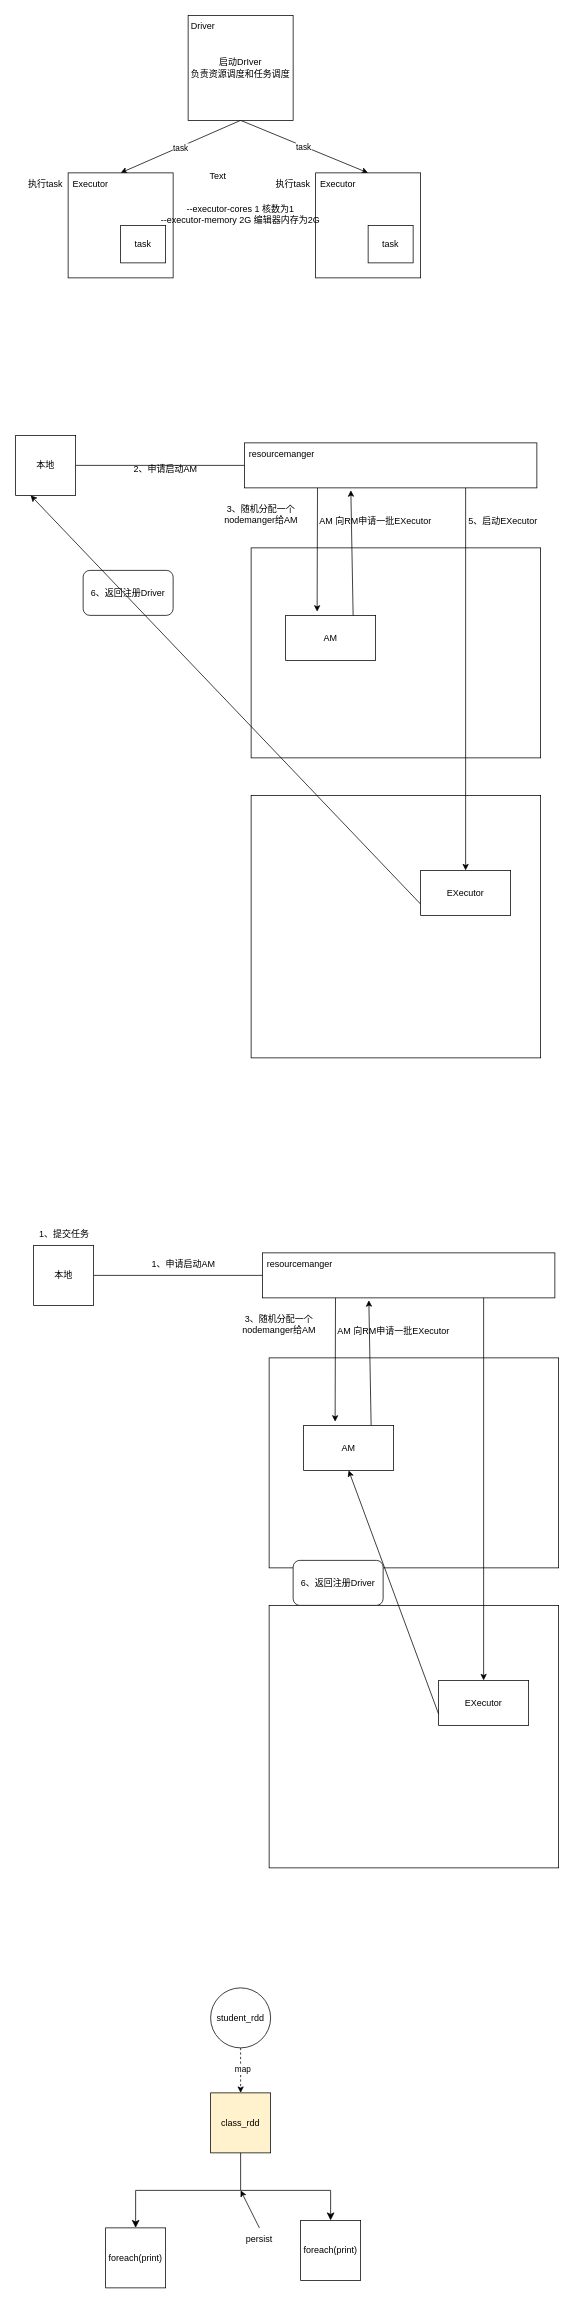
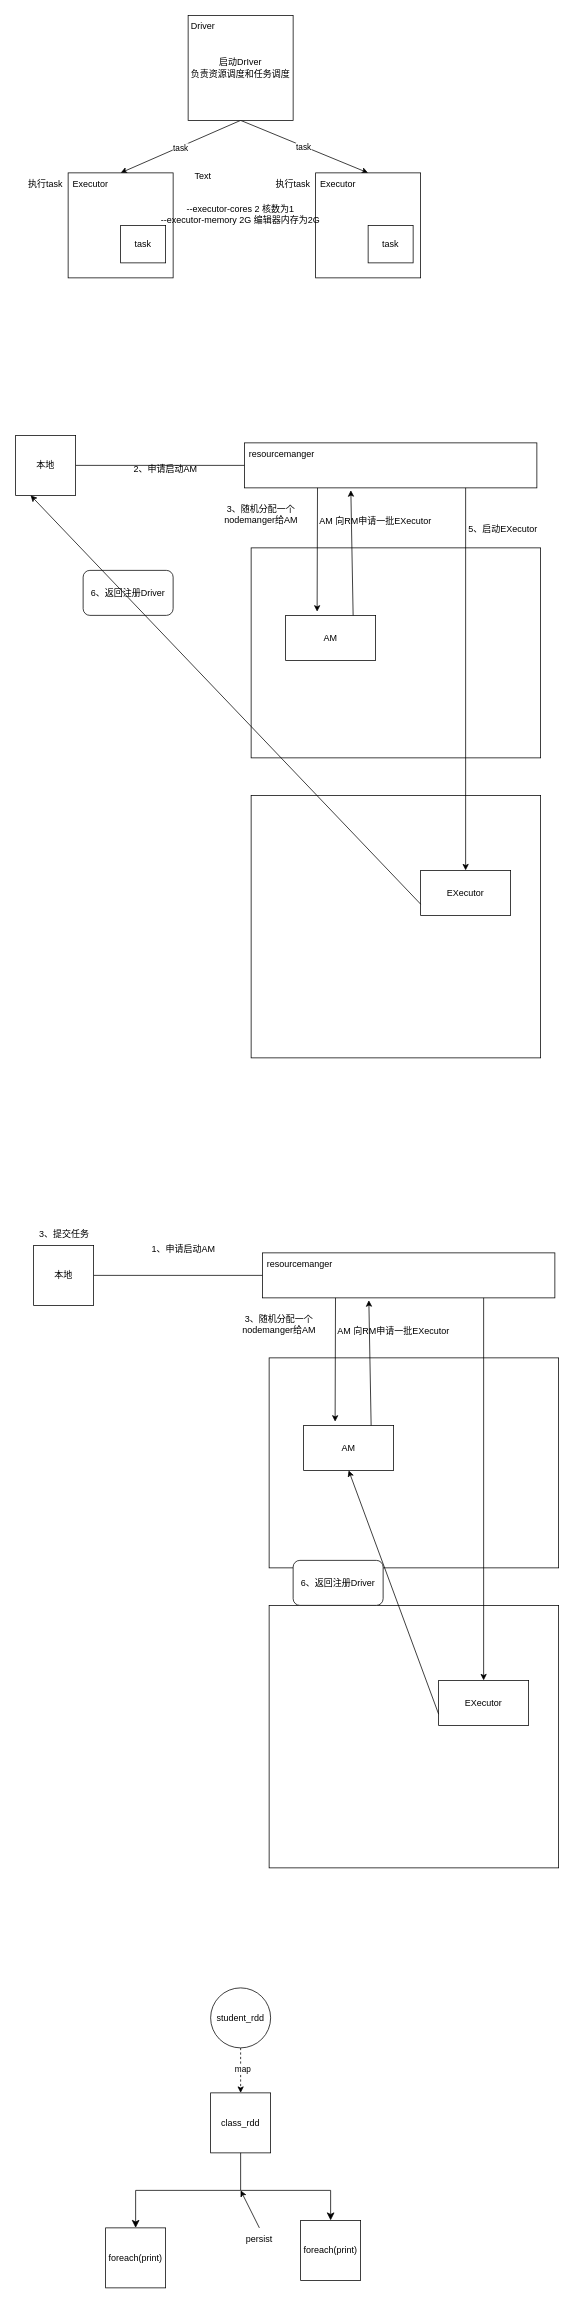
(218, 177) -> (203, 177)
(240, 214) -> (240, 214)
(503, 522) -> (503, 529)
(64, 1234) -> (64, 1234)
(183, 1264) -> (183, 1249)
(240, 2123) -> (240, 2123)
